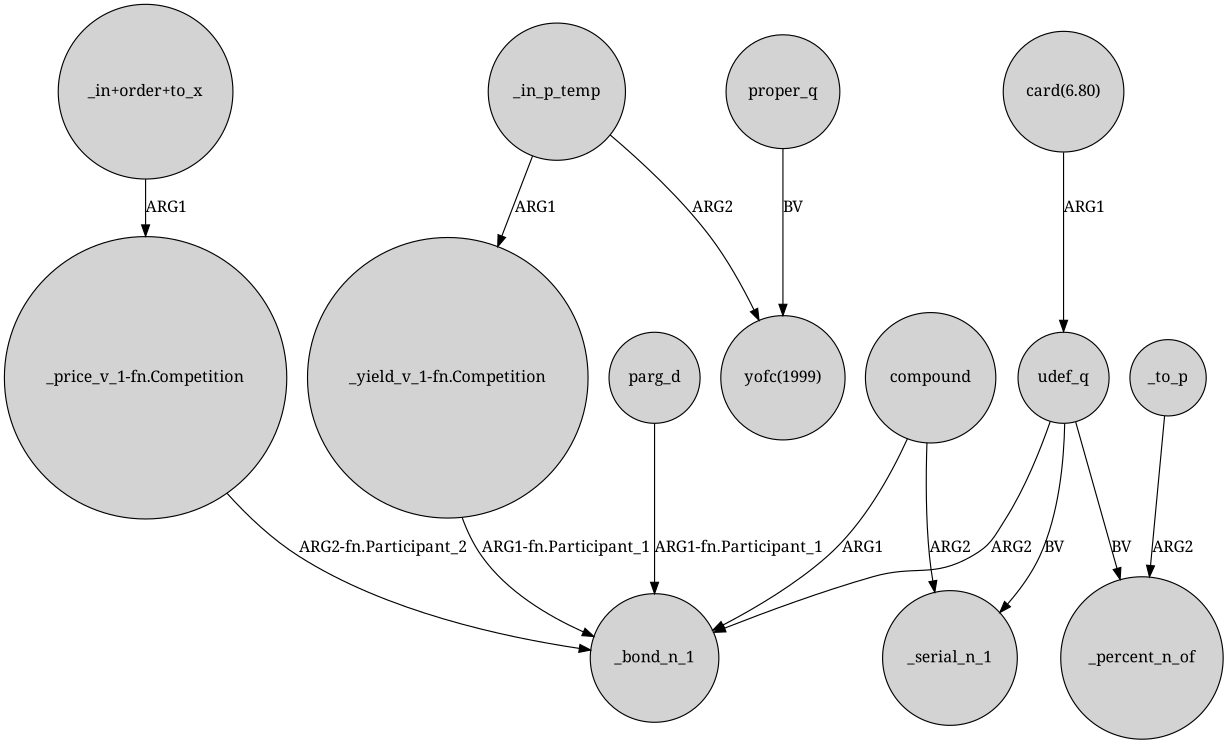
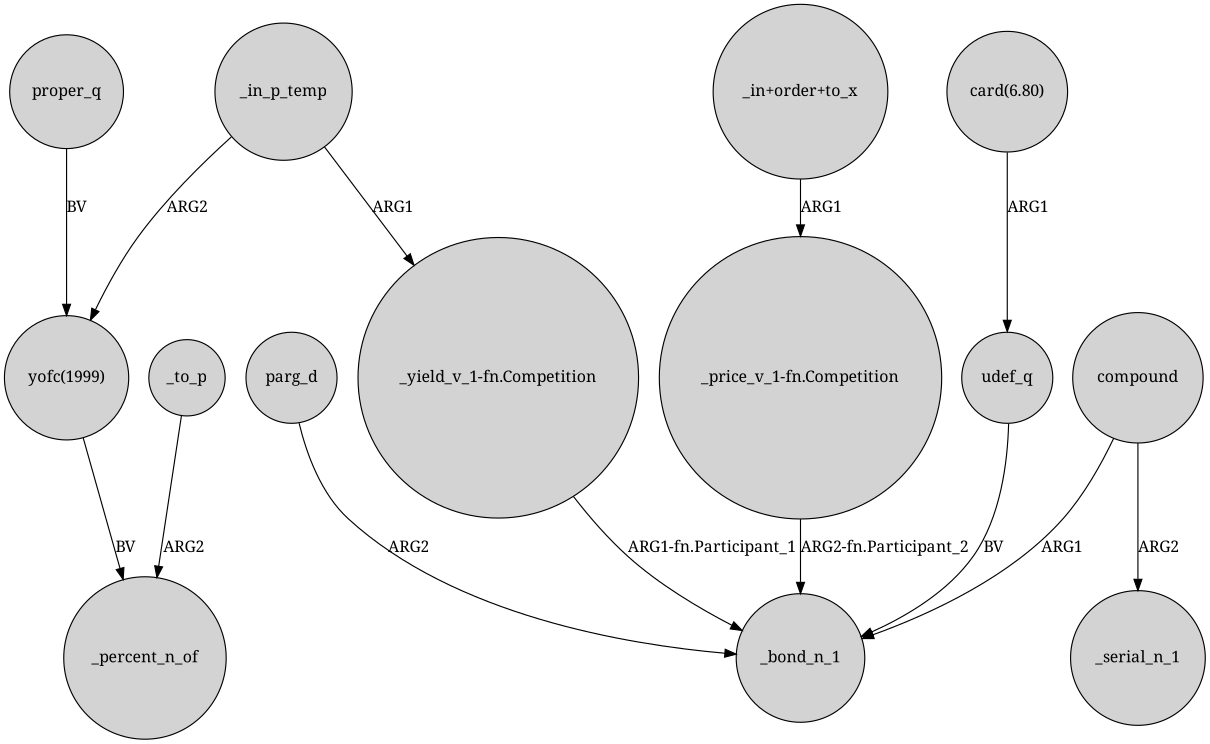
(1096, 495) -> (102, 503)
(1053, 519) -> none
(739, 548) -> (409, 548)
(1012, 548) -> (994, 548)
